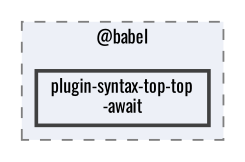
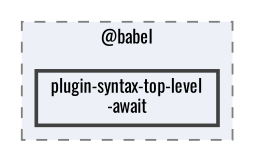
(123, 98) -> (127, 98)
